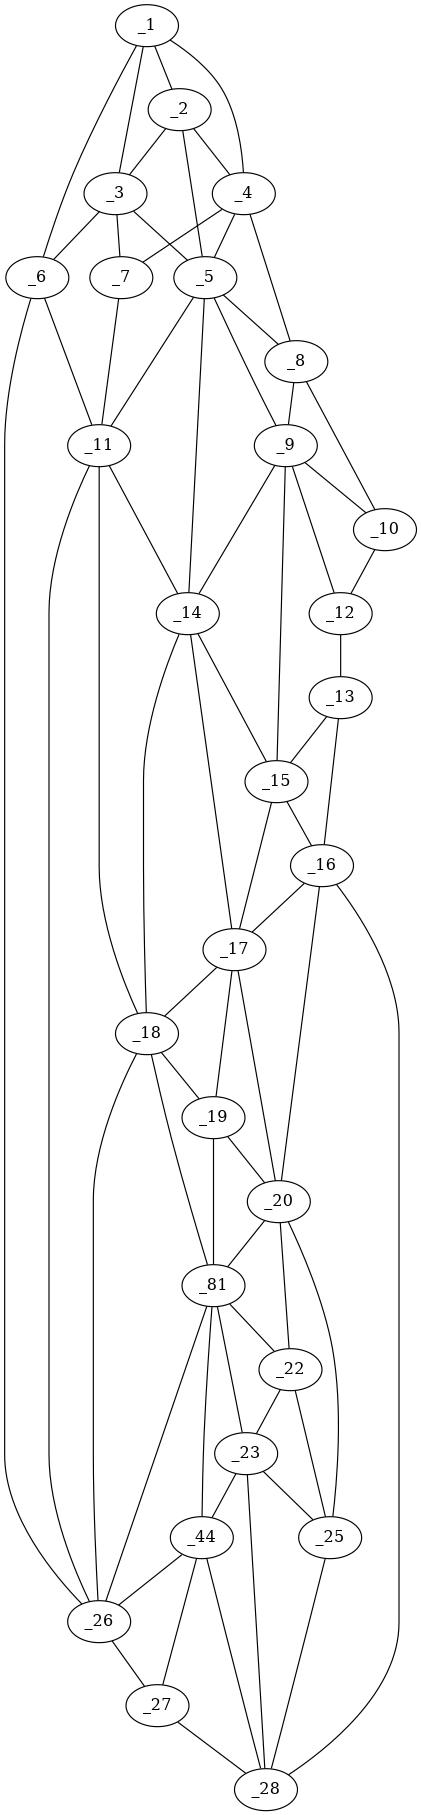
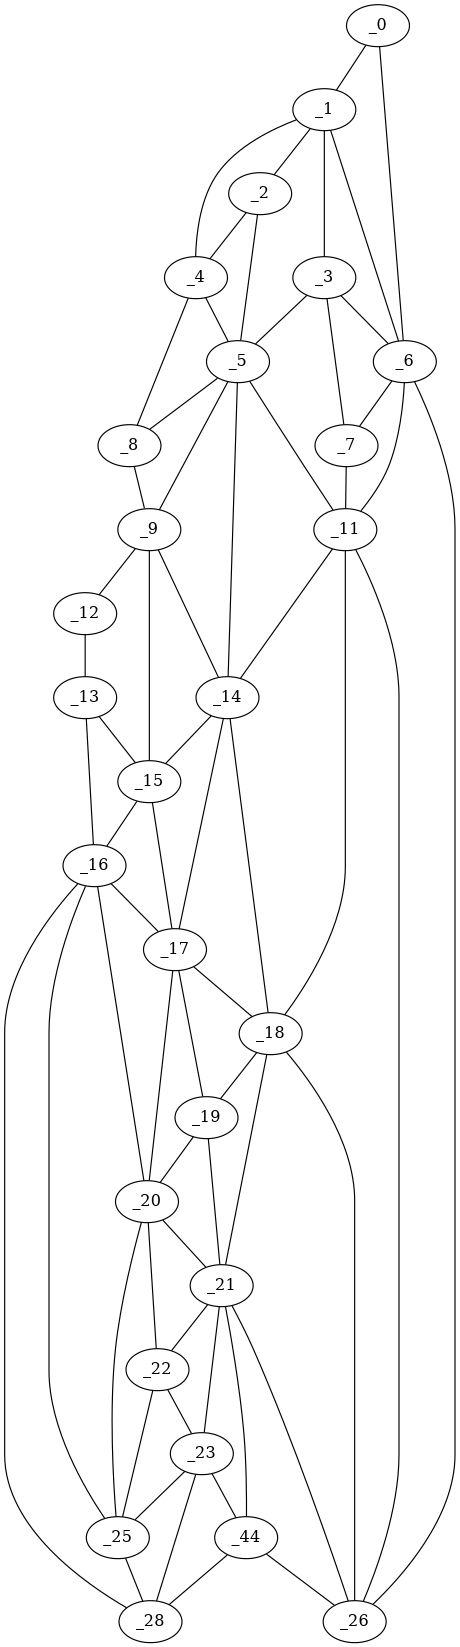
none -> (378, 26)
(148, 152) -> none
(183, 236) -> (376, 404)
(385, 530) -> none
none -> (49, 1206)
(214, 1286) -> (222, 1286)
(158, 1706) -> none
